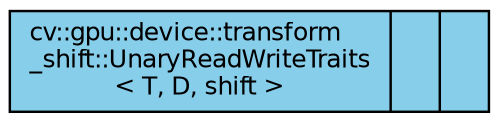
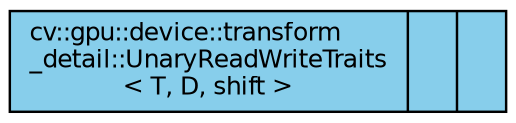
(200, 60) -> (209, 60)
